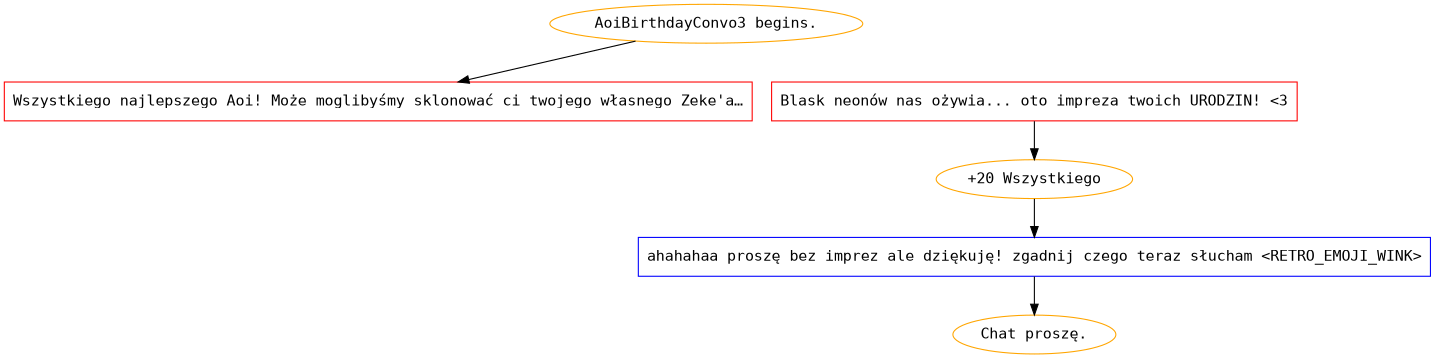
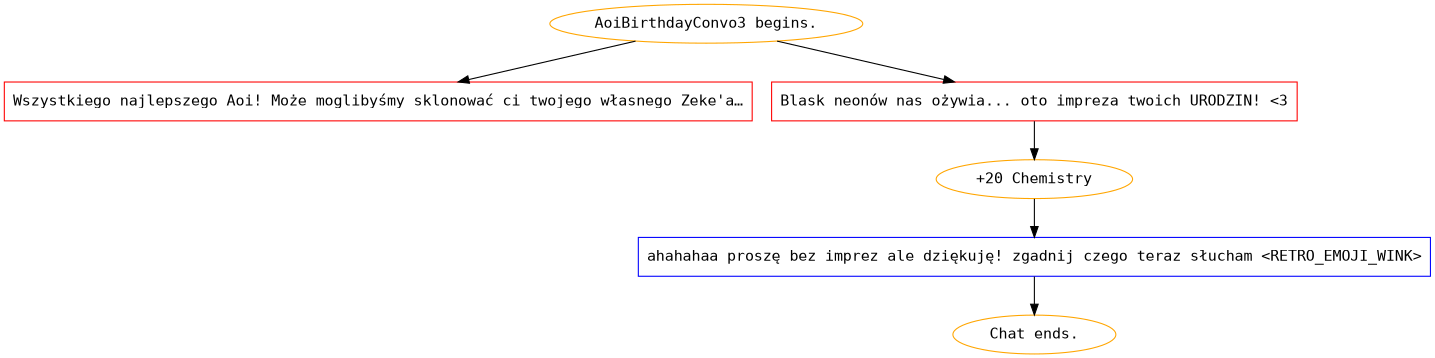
none -> (860, 60)
(1034, 179) -> (1034, 179)
(1034, 335) -> (1034, 335)
